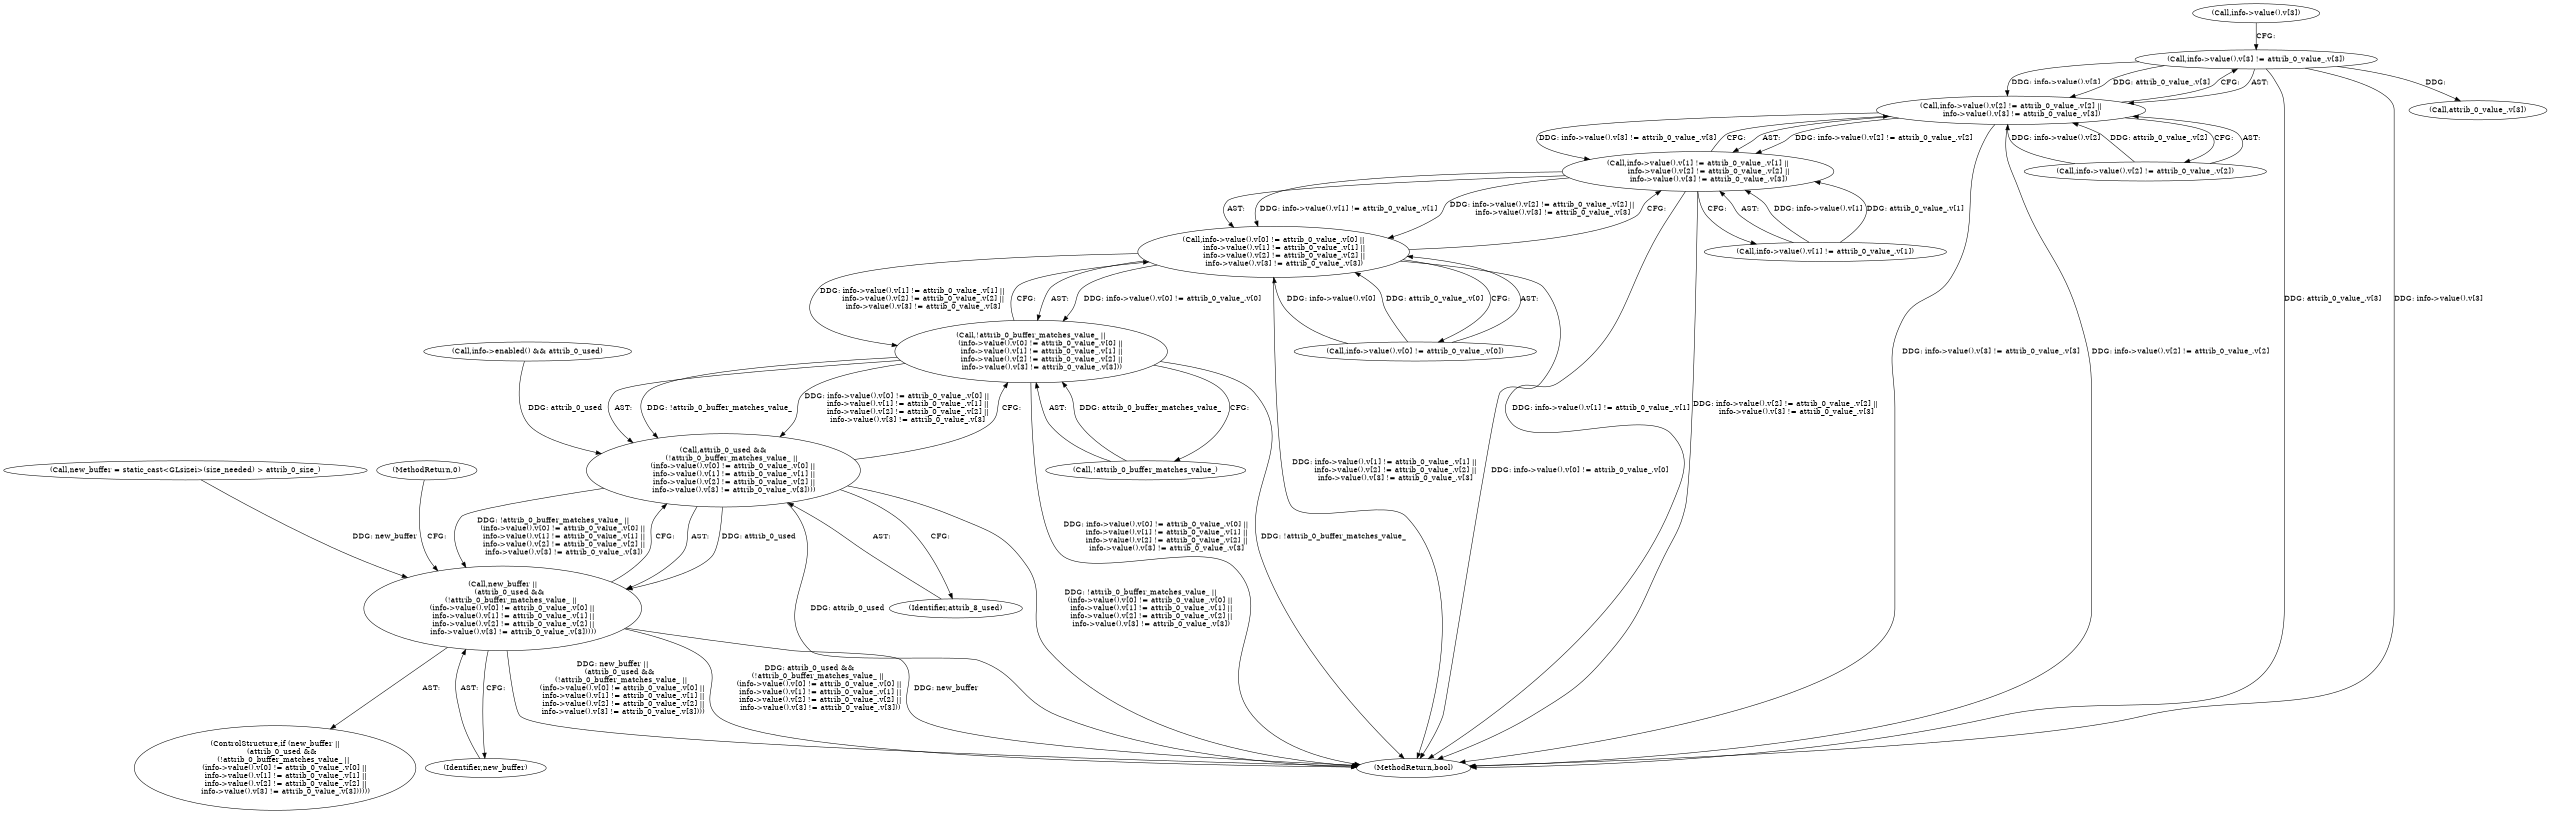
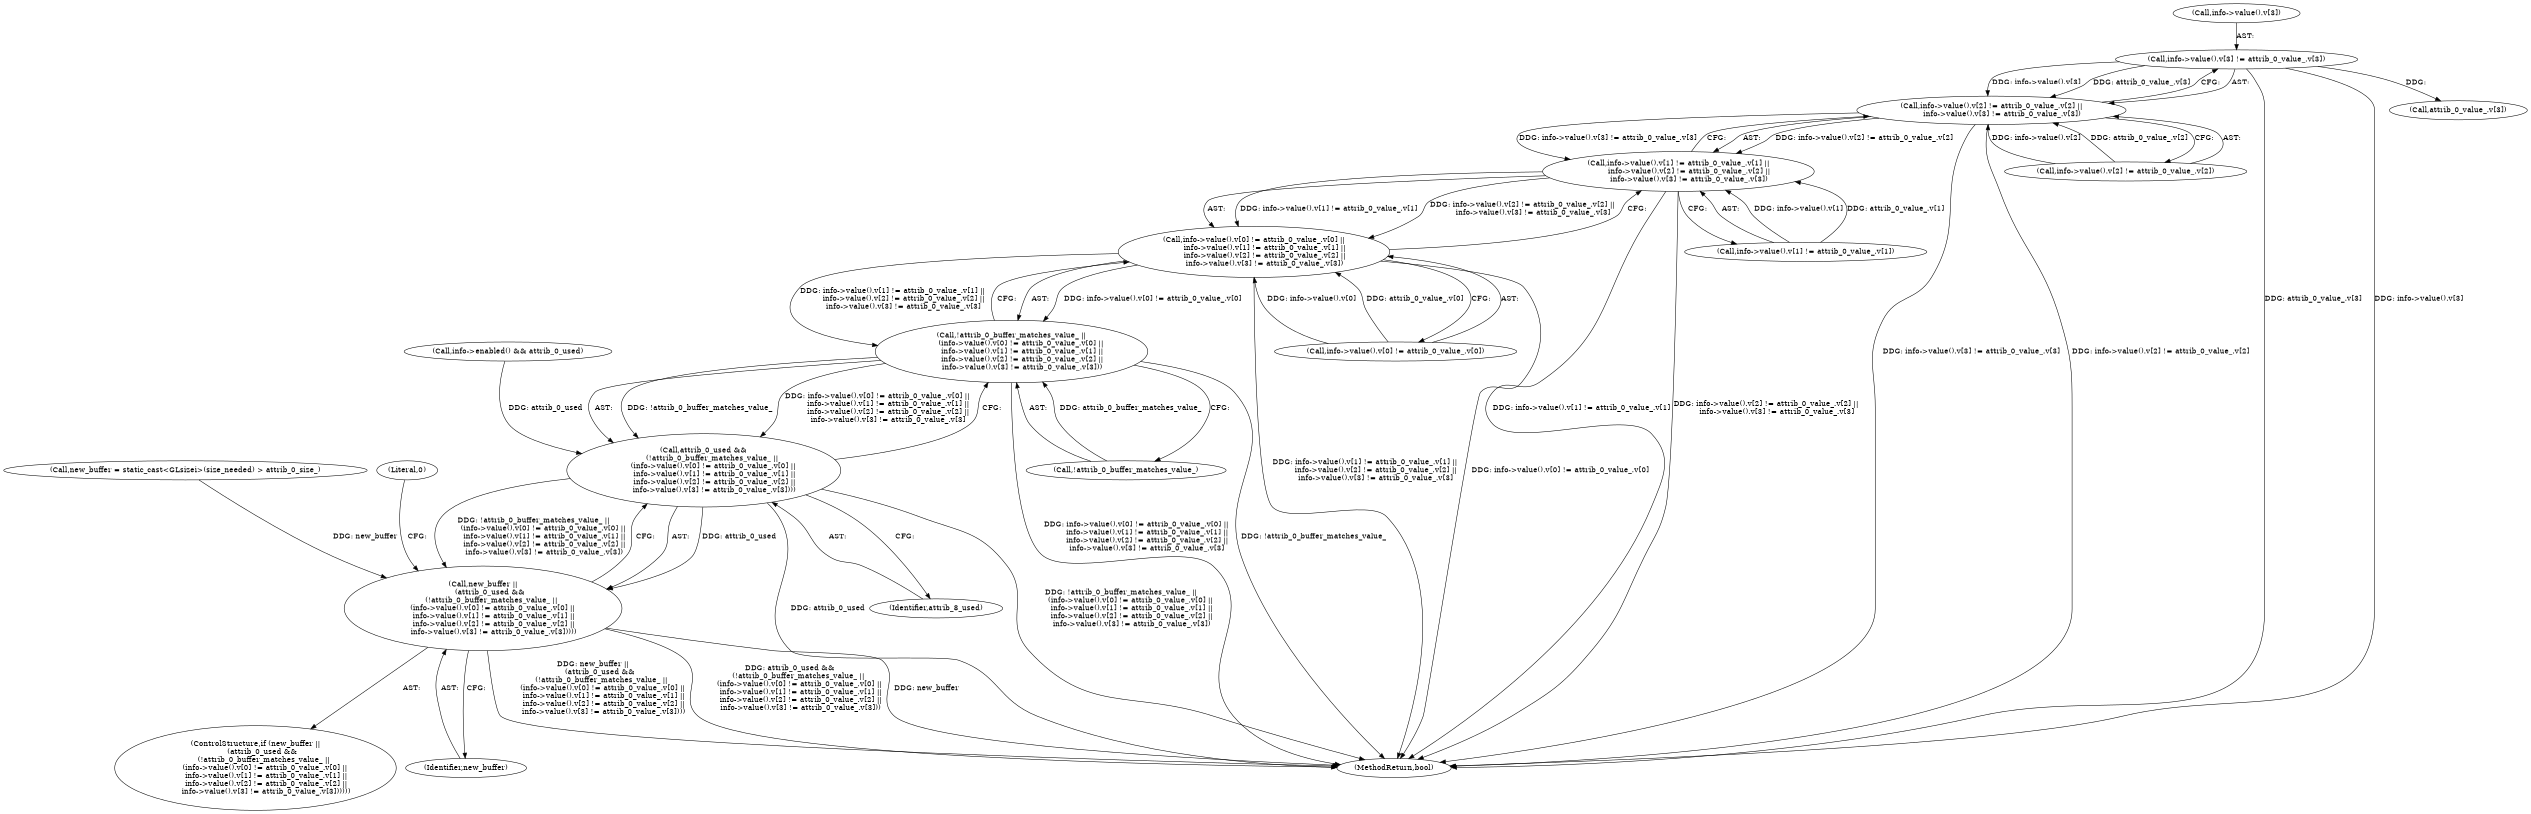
(2267, 36) -> (2247, 36)
(427, 470) -> (407, 470)
